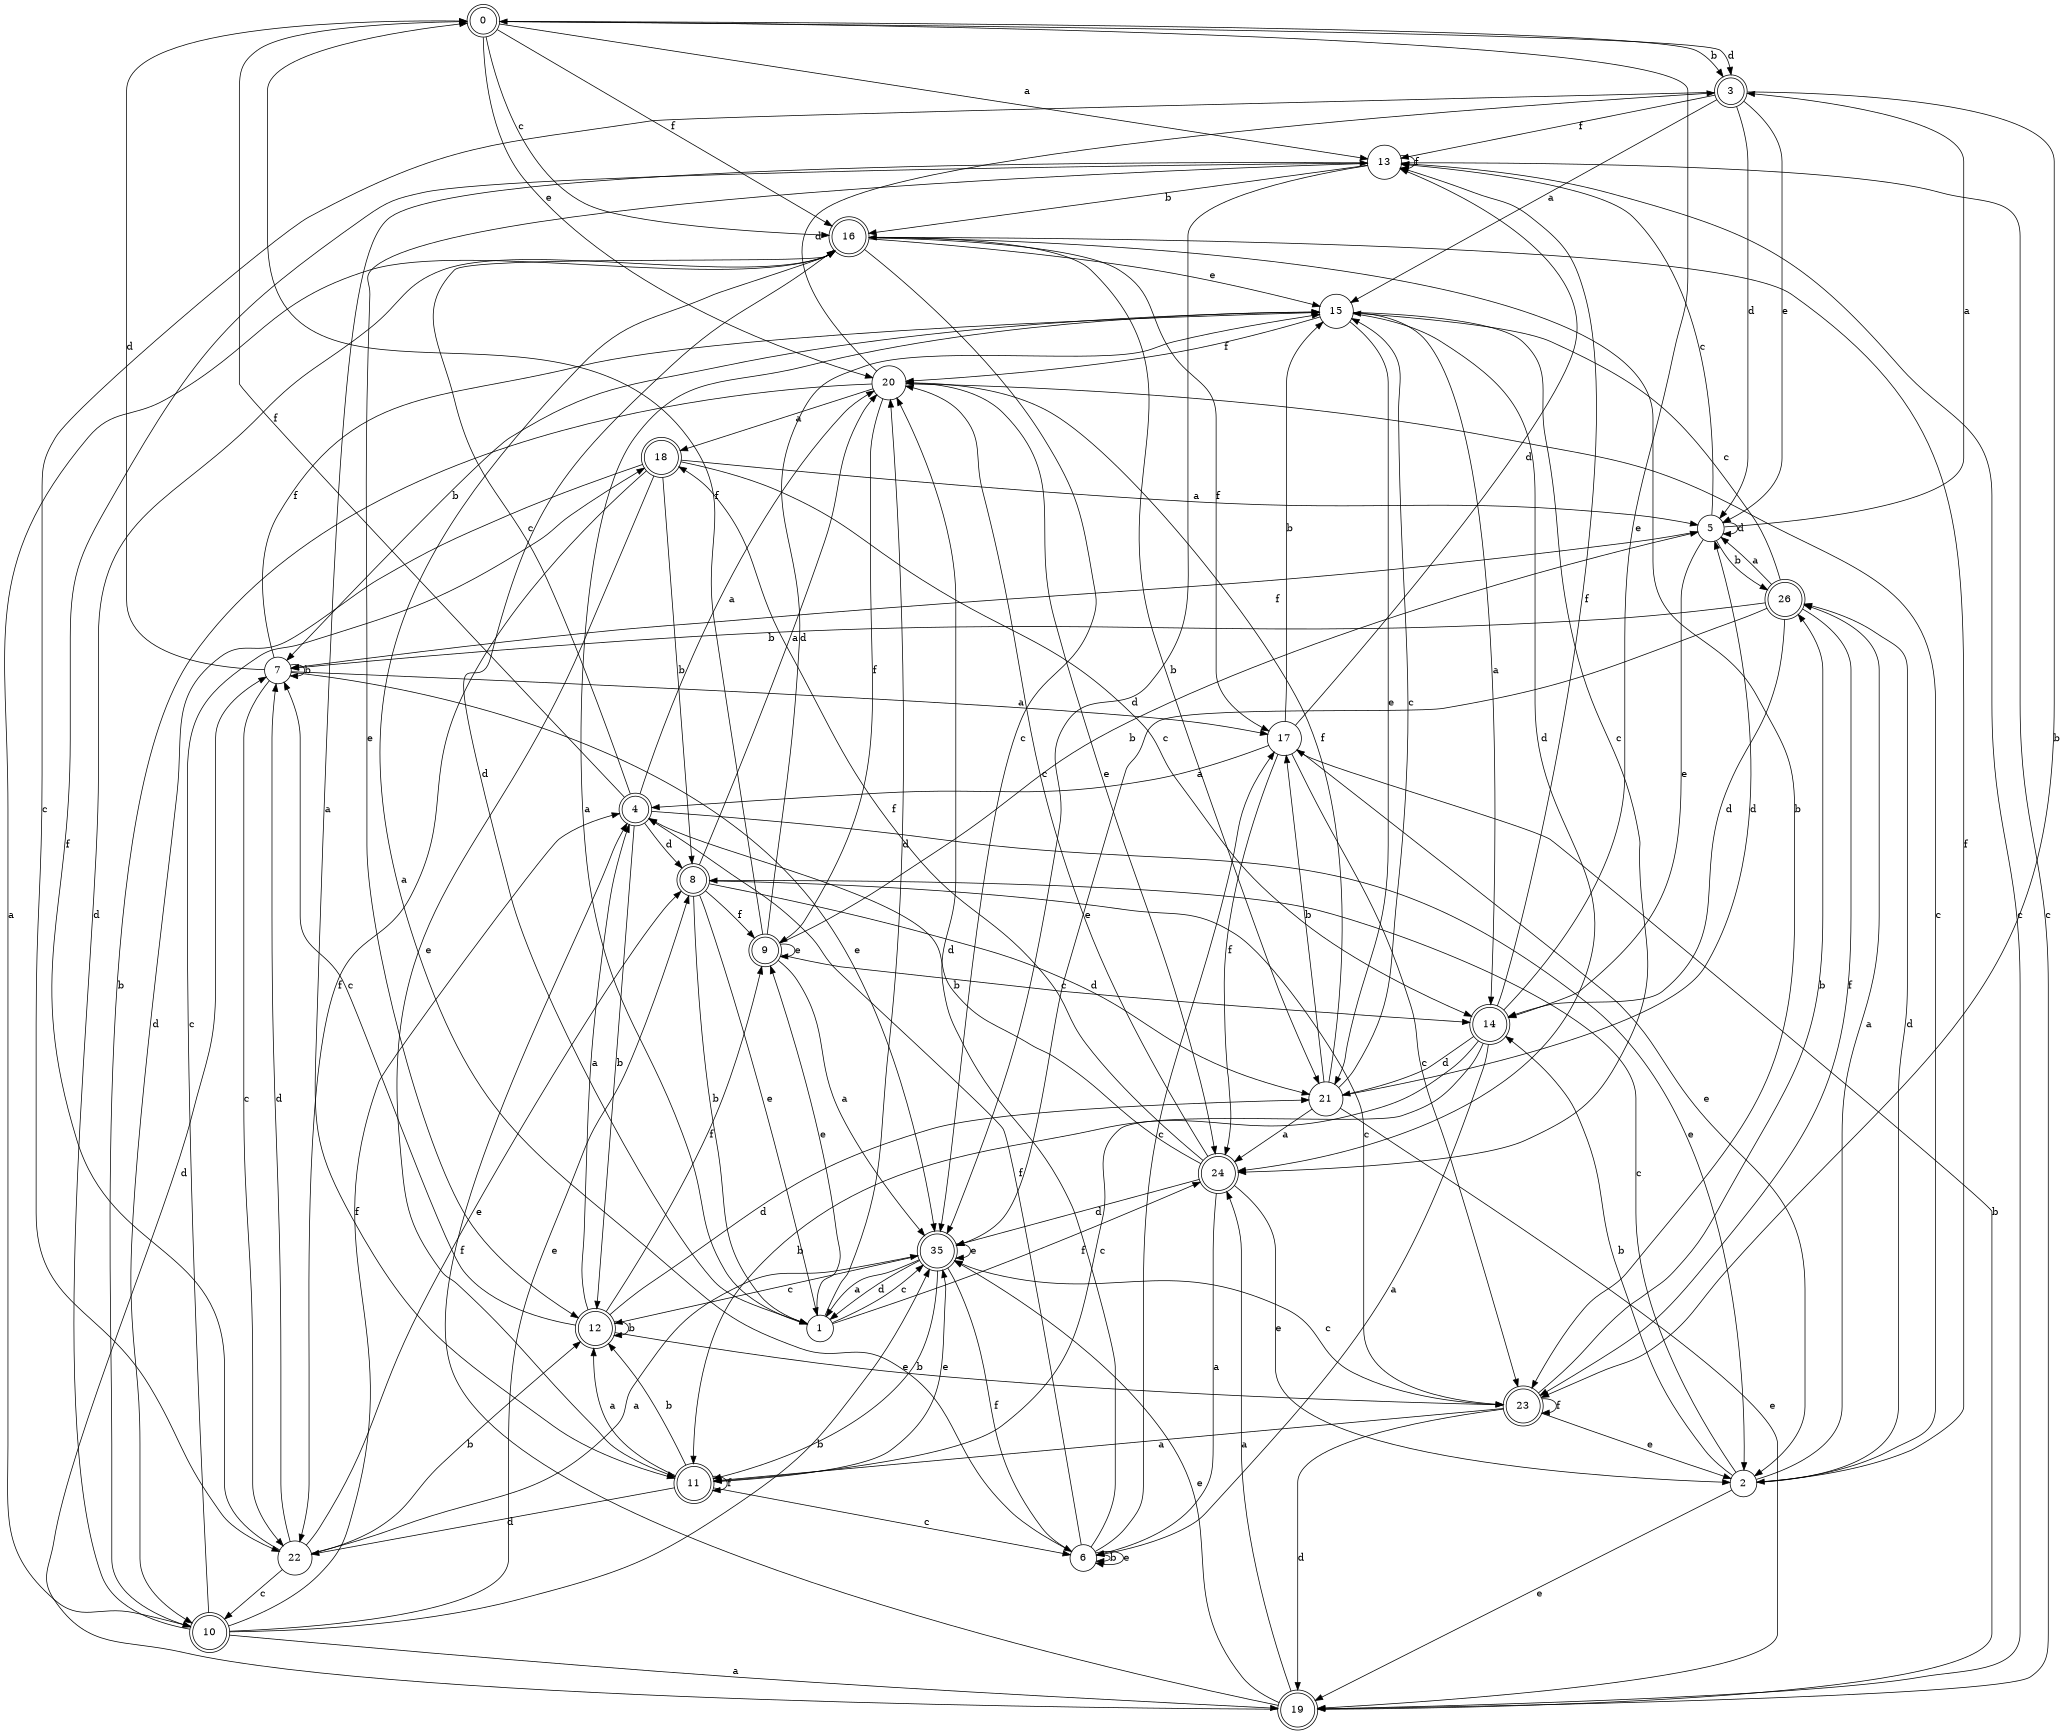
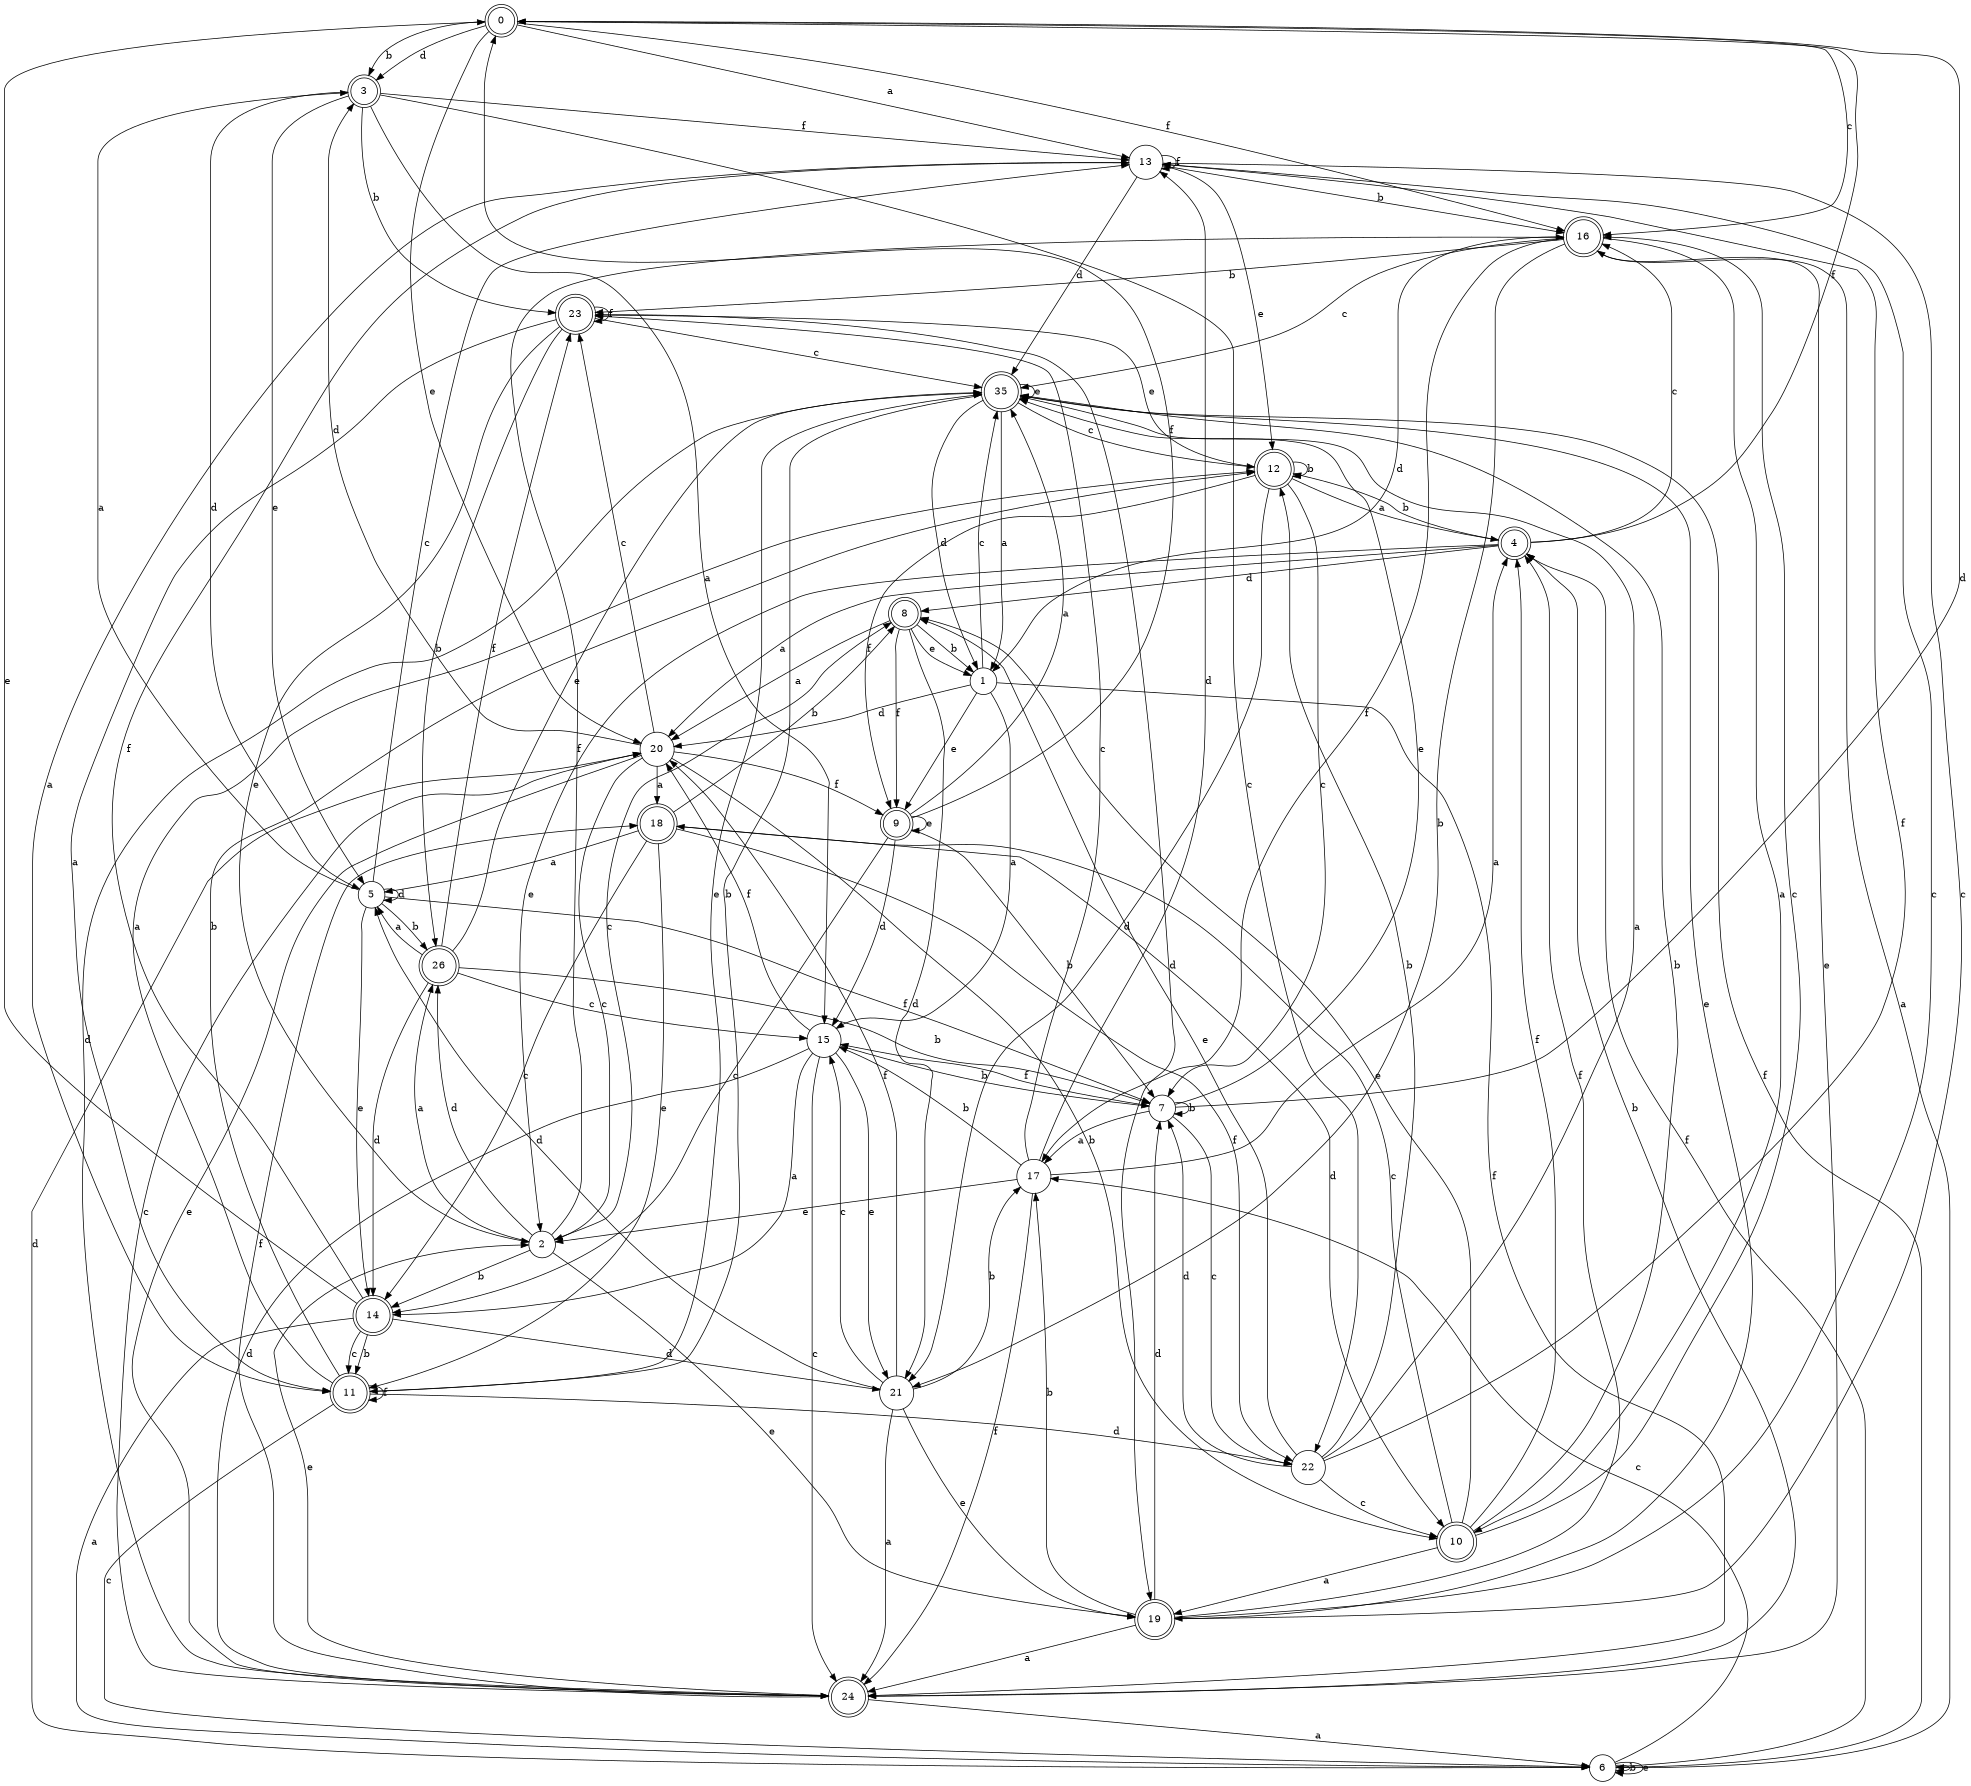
(1126, 266) -> (1836, 1318)
(1211, 685) -> (1040, 950)
(97, 915) -> (1795, 895)
(1242, 939) -> (617, 537)
